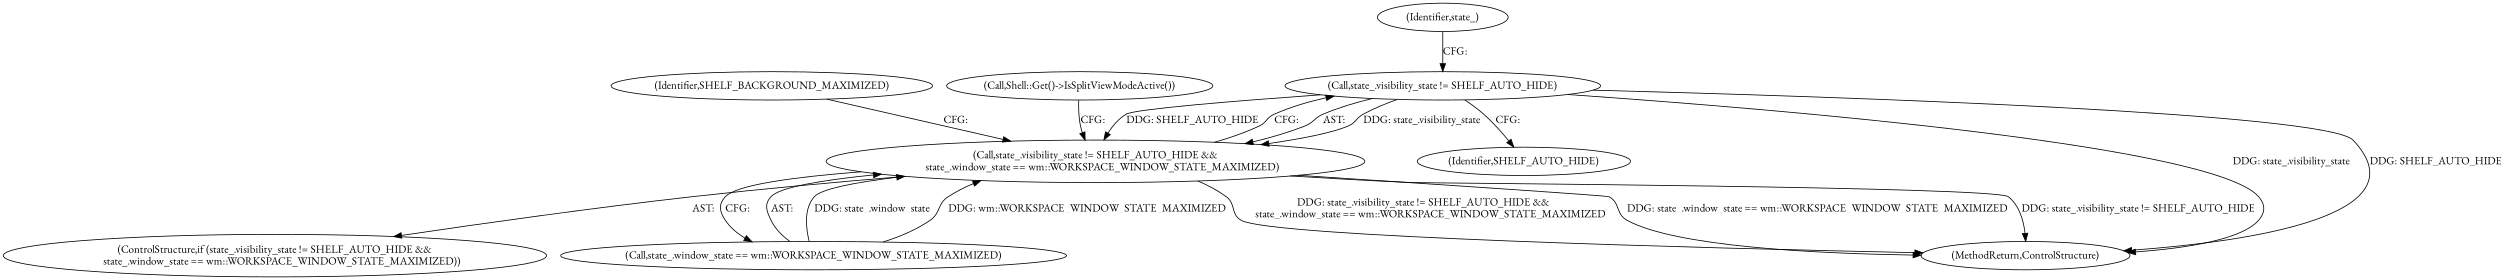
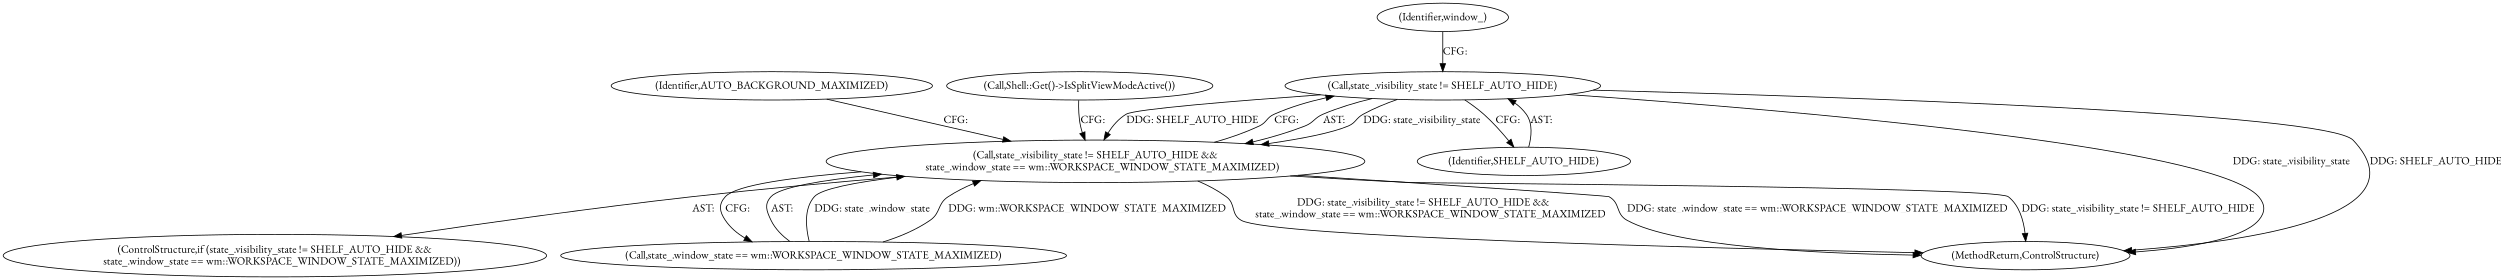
(1443, 17) -> (1443, 17)
(772, 86) -> (772, 86)
none -> (1530, 122)
